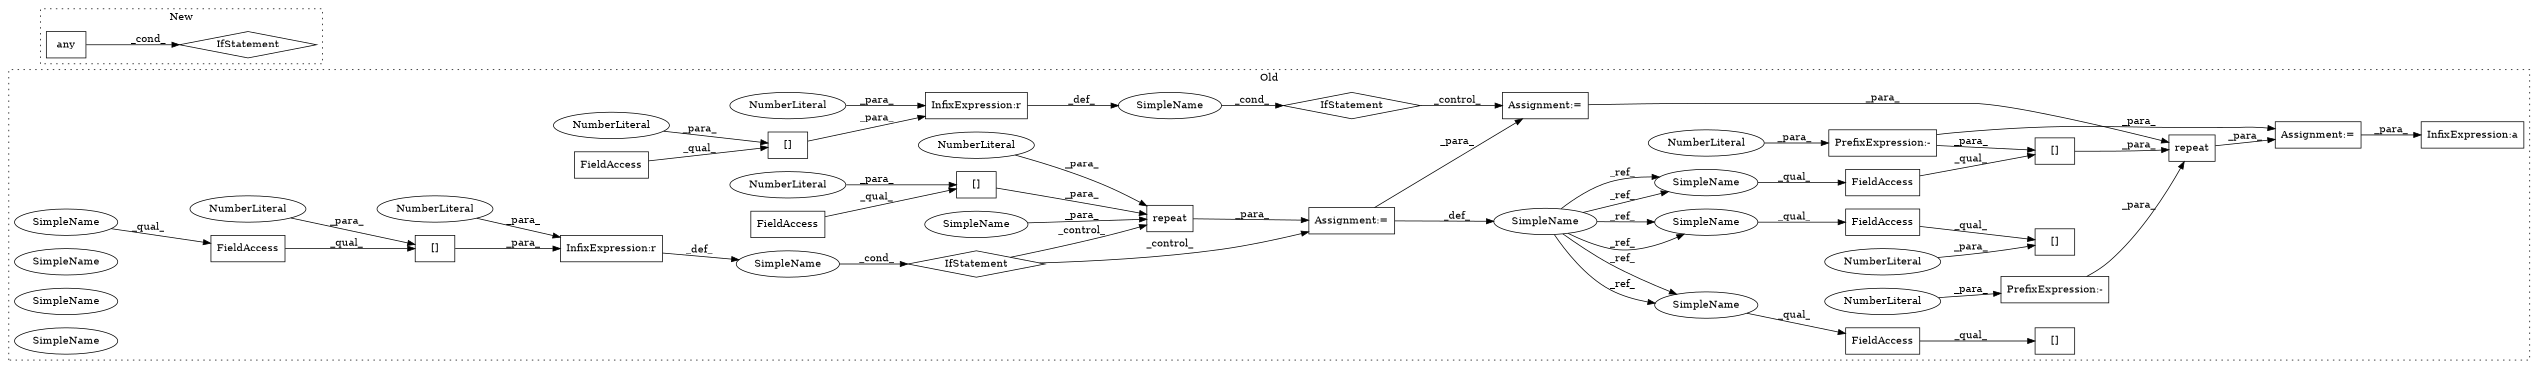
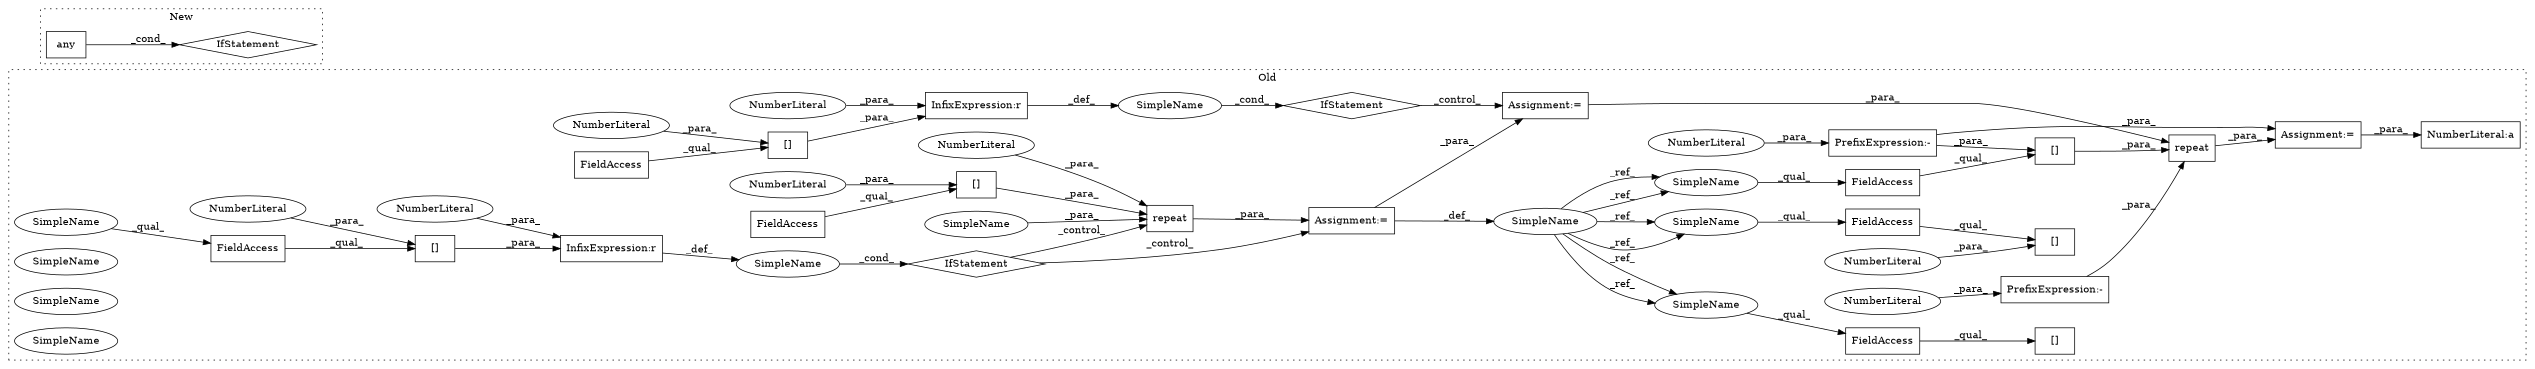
(2473, 135) -> (2471, 135)
